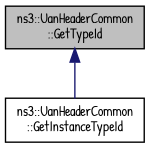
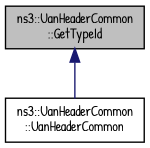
(75, 120) -> (75, 120)
